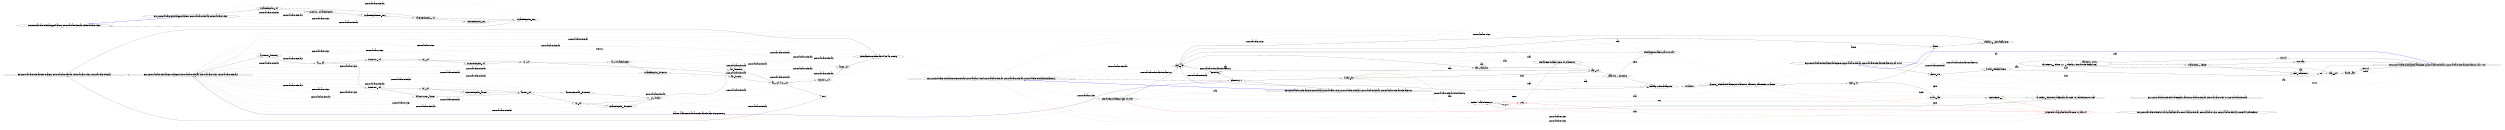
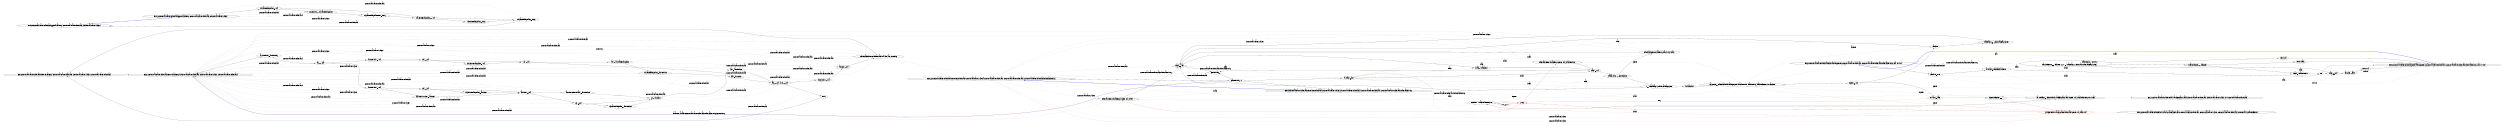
(1482, 68) -> (1482, 68)
none -> (694, 87)
